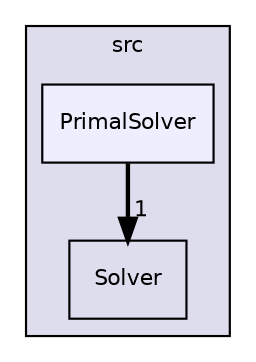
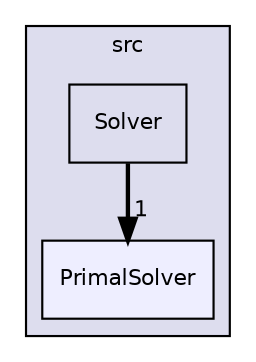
(128, 191) -> (128, 191)
